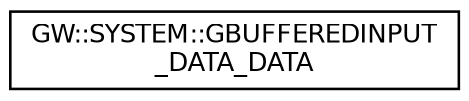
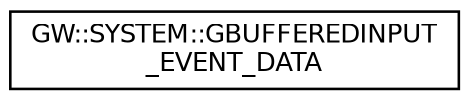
(235, 50) -> (235, 50)
